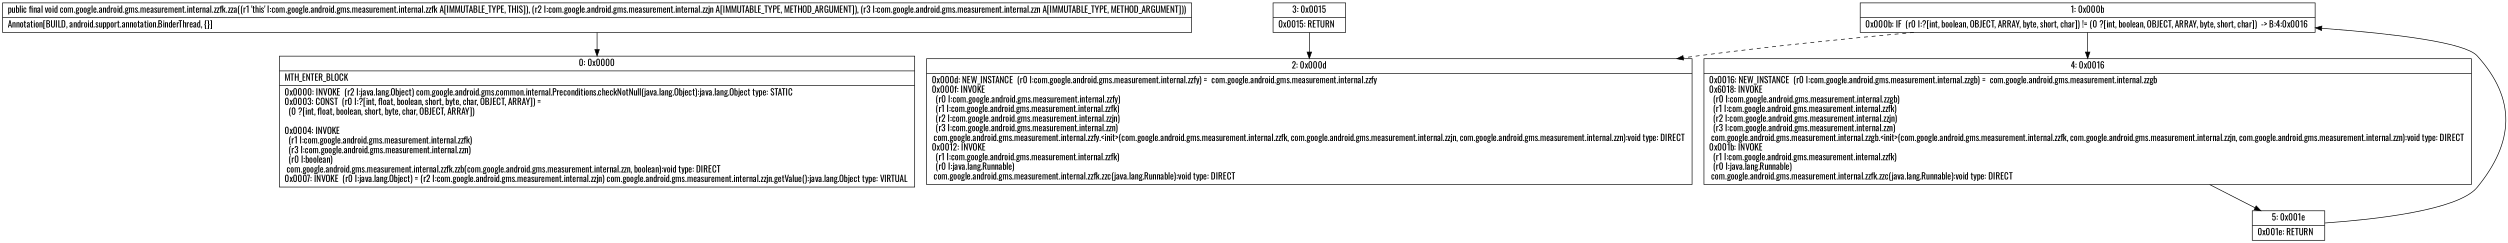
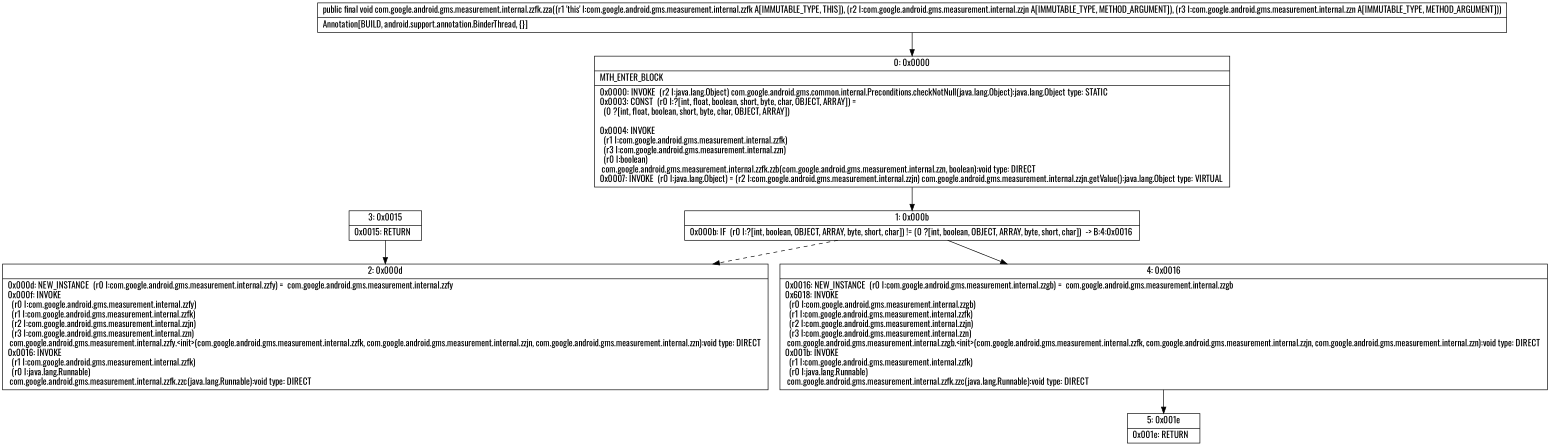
(2506, 121) -> (912, 196)
(961, 148) -> (37, 353)
